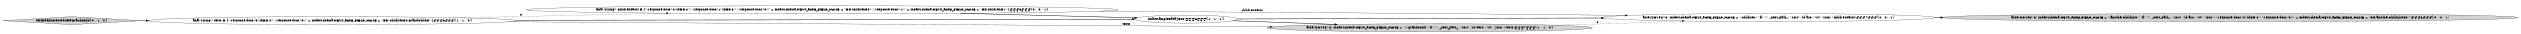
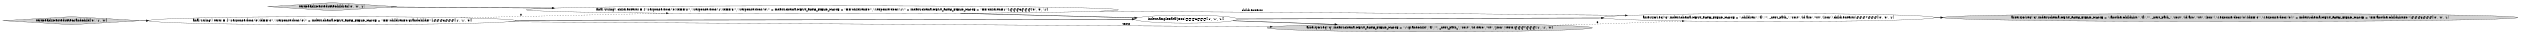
none -> (332, 7)
